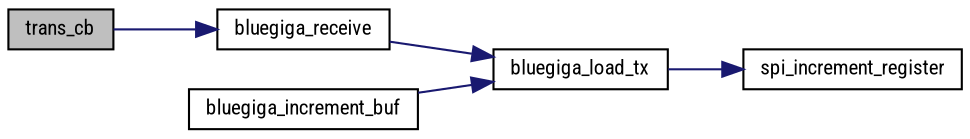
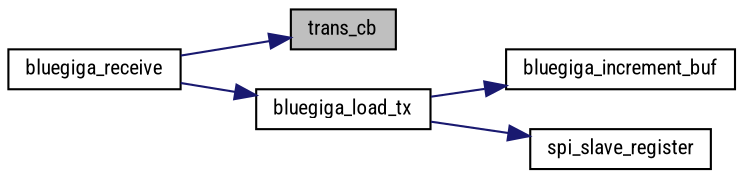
(155, 29) -> (225, 48)
(853, 69) -> (621, 149)
(445, 89) -> (458, 93)
